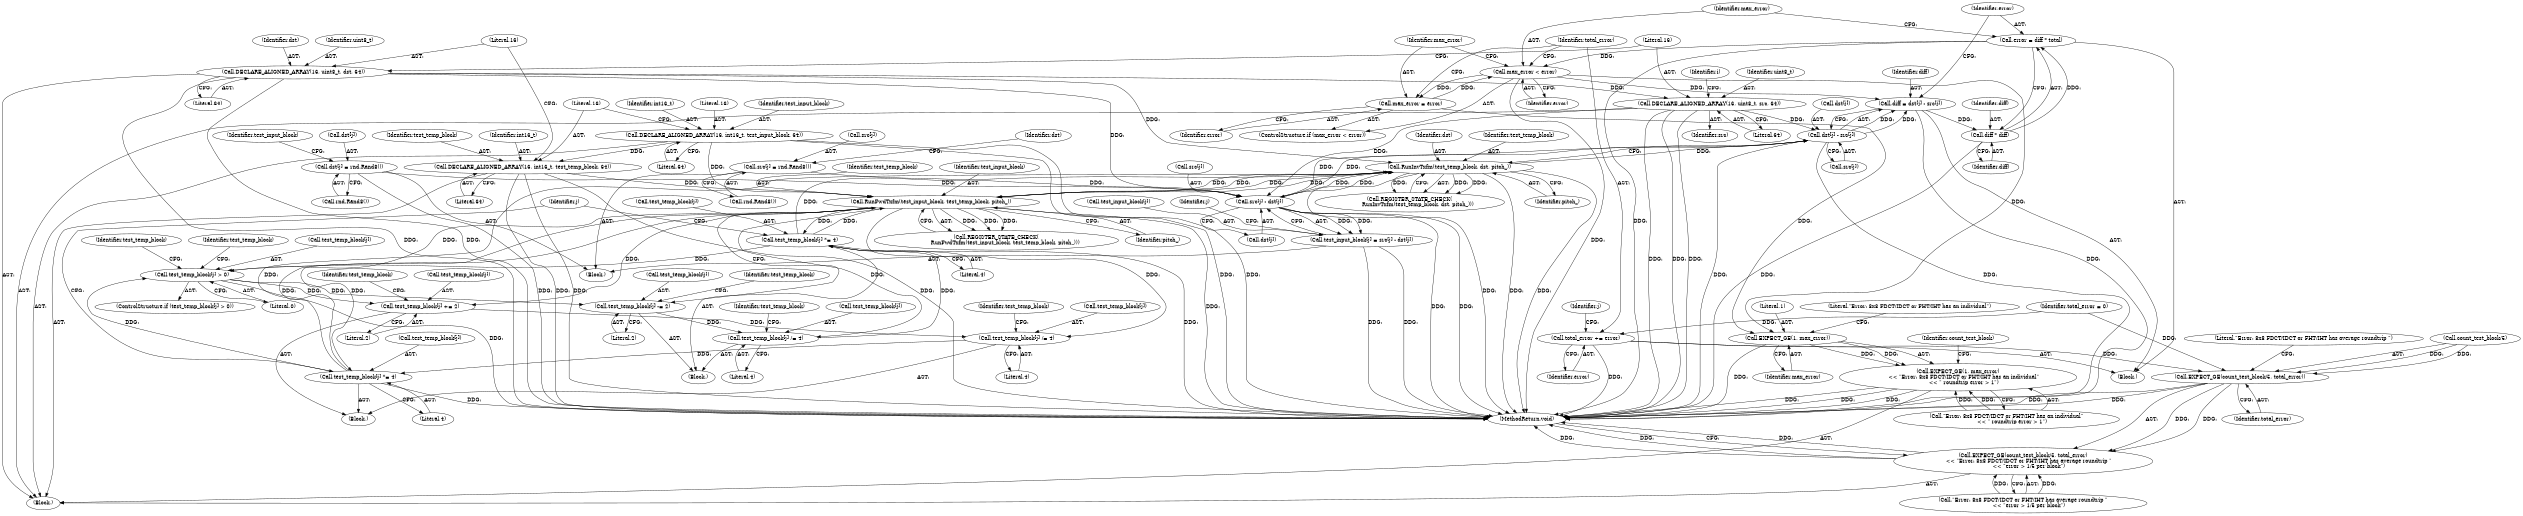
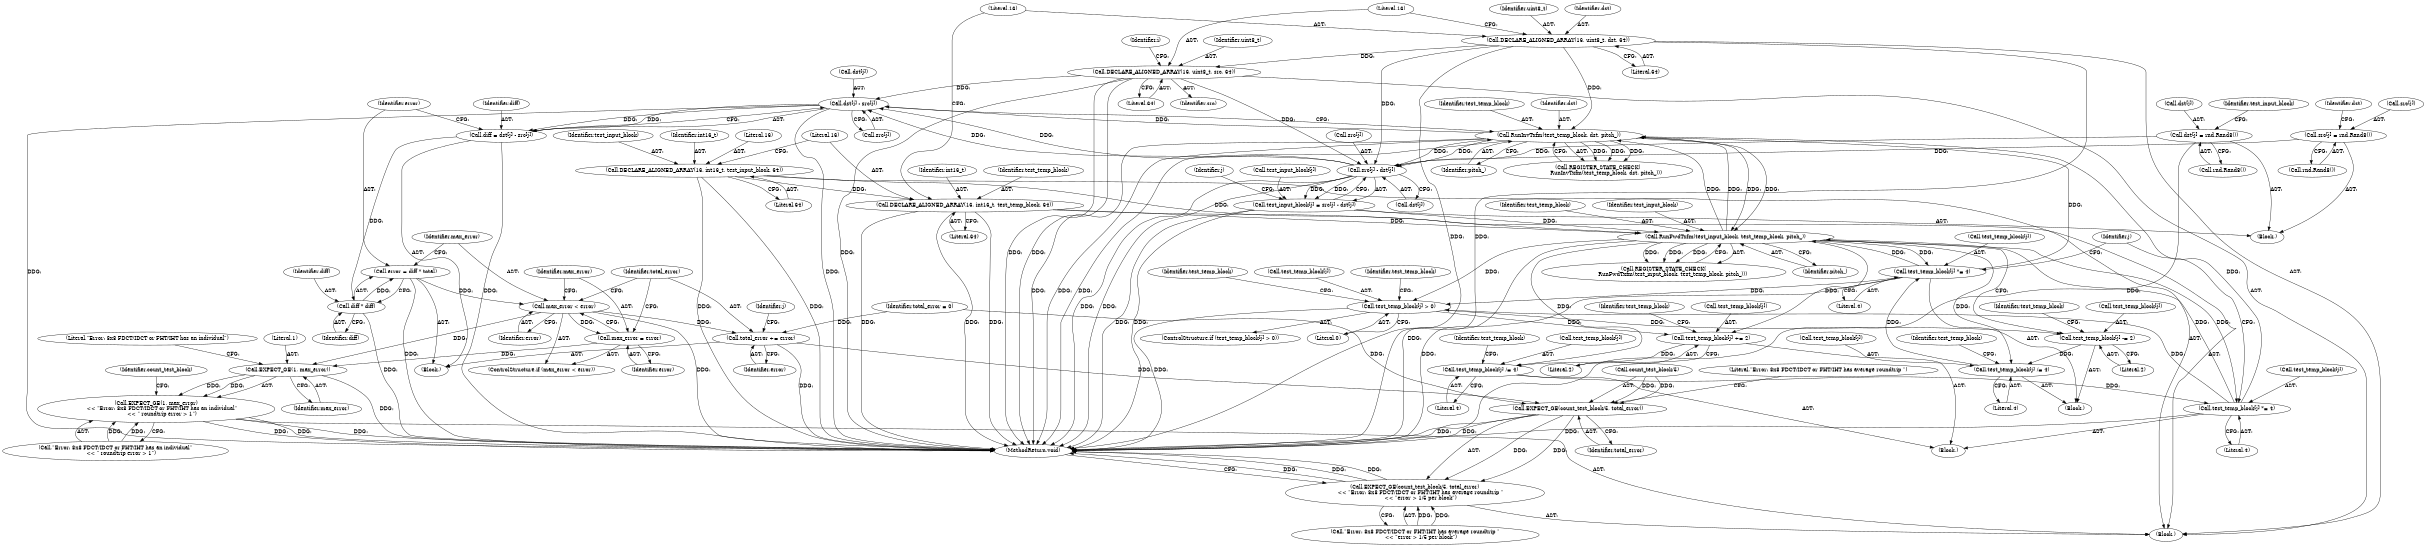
(1469, 88) -> (613, 323)
(1716, 93) -> (665, 320)
none -> (1505, 221)
